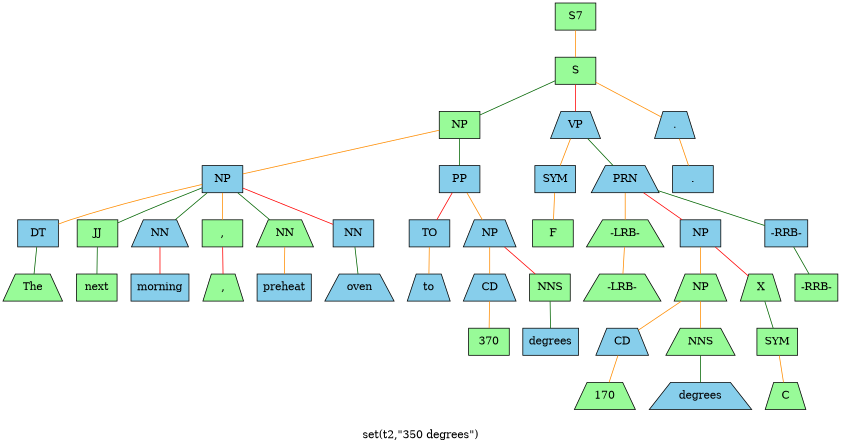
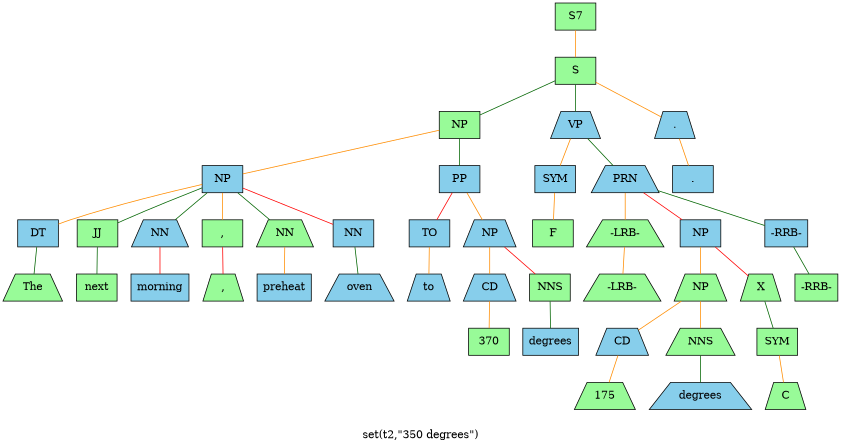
(576, 98) -> (576, 98)
(605, 396) -> (605, 396)
